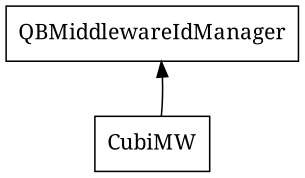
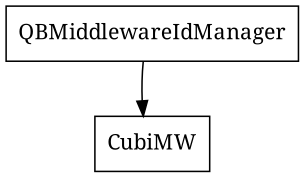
(163, 97) -> (142, 81)
